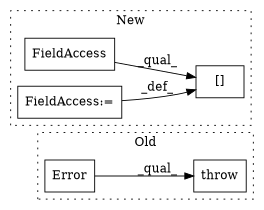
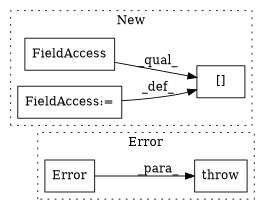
(146, 143) -> (146, 143)
(158, 169) -> (158, 169)
